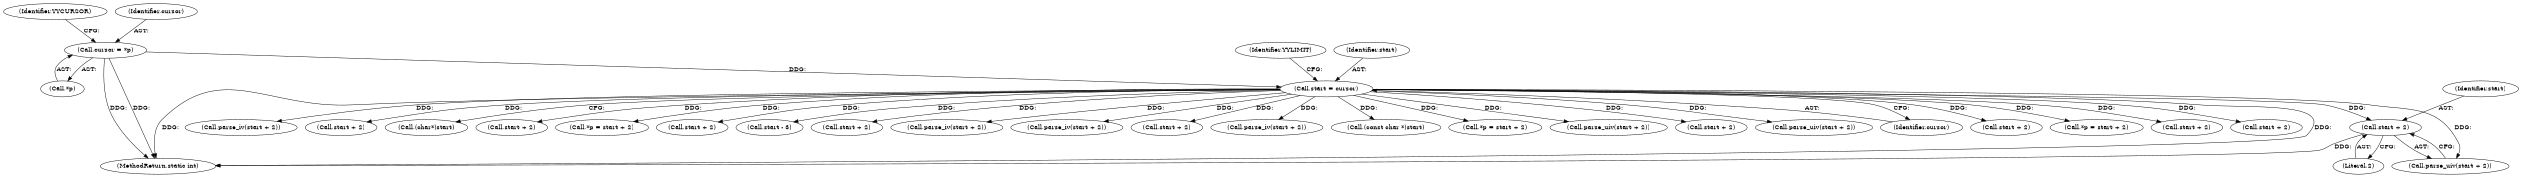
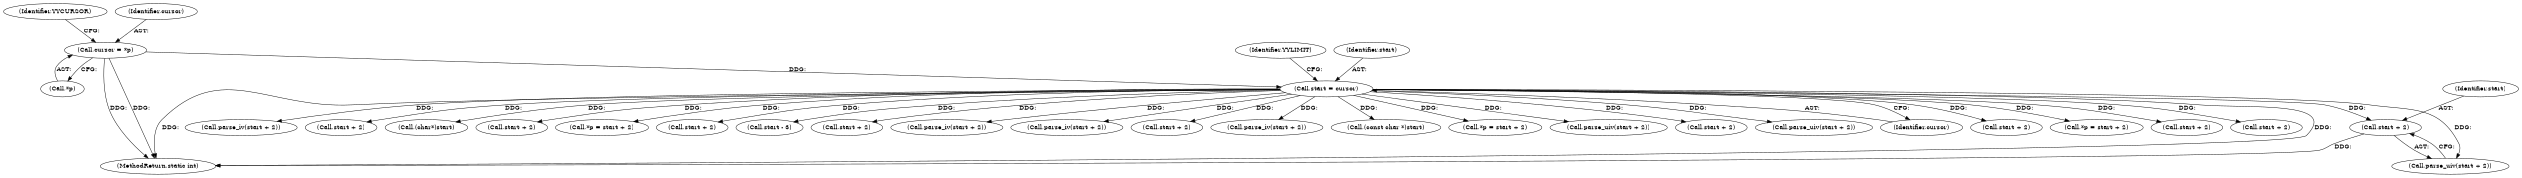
(90, 70) -> (90, 70)
(598, 108) -> (598, 108)
(2358, 166) -> none
